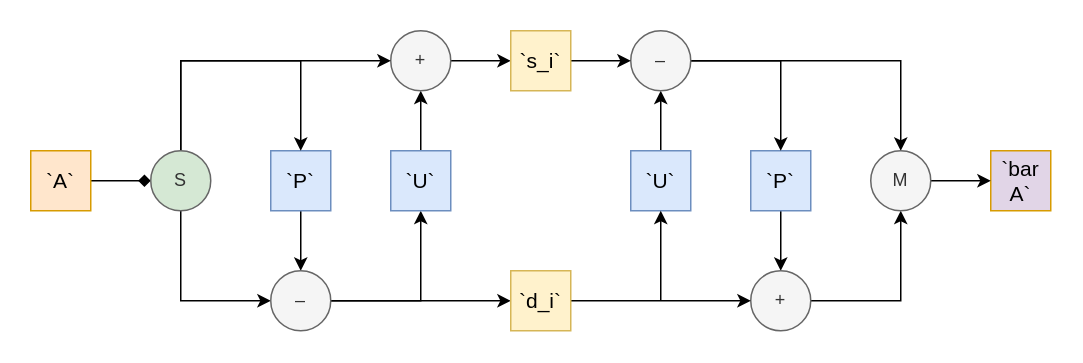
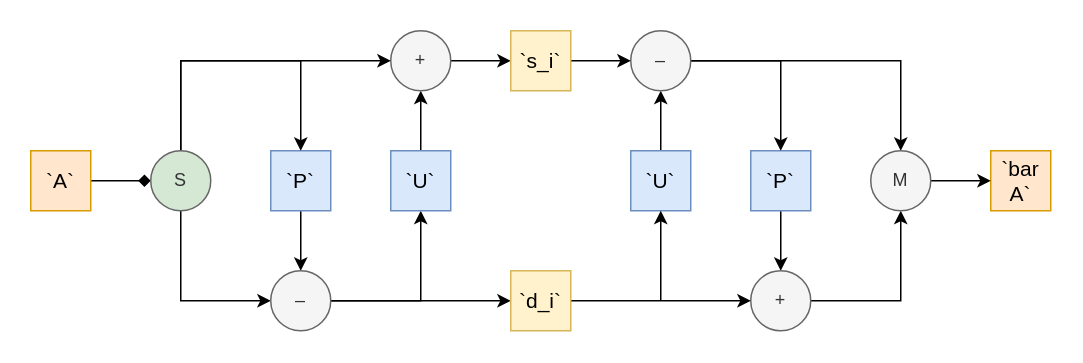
(1021, 181) -> (1021, 181)
